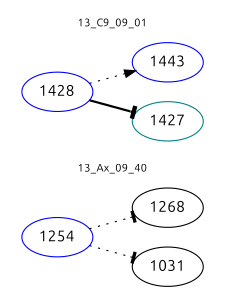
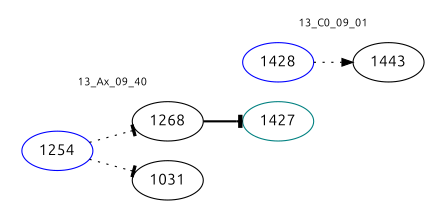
(113, 24) -> (333, 24)
(168, 62) -> (389, 62)
(110, 106) -> (220, 121)
